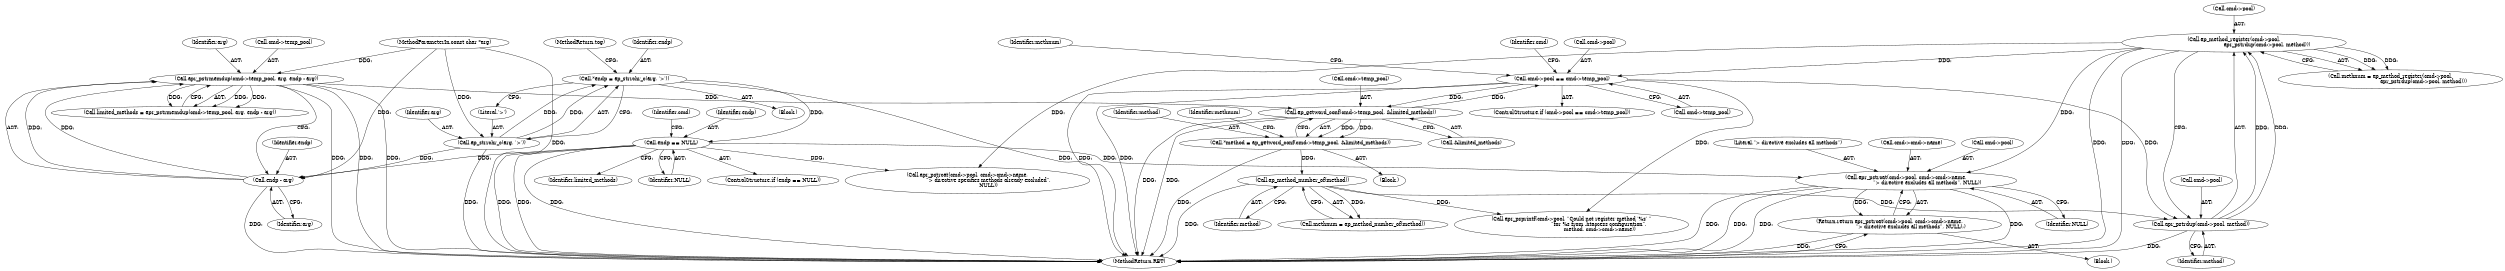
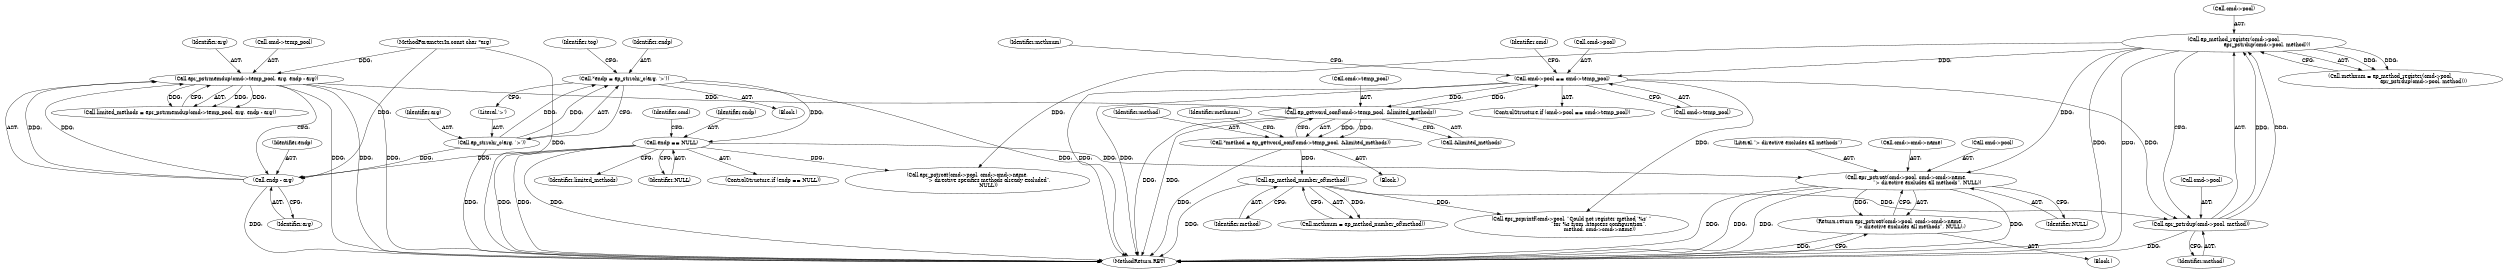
(580, 43) -> (580, 43)
(456, 95) -> none
